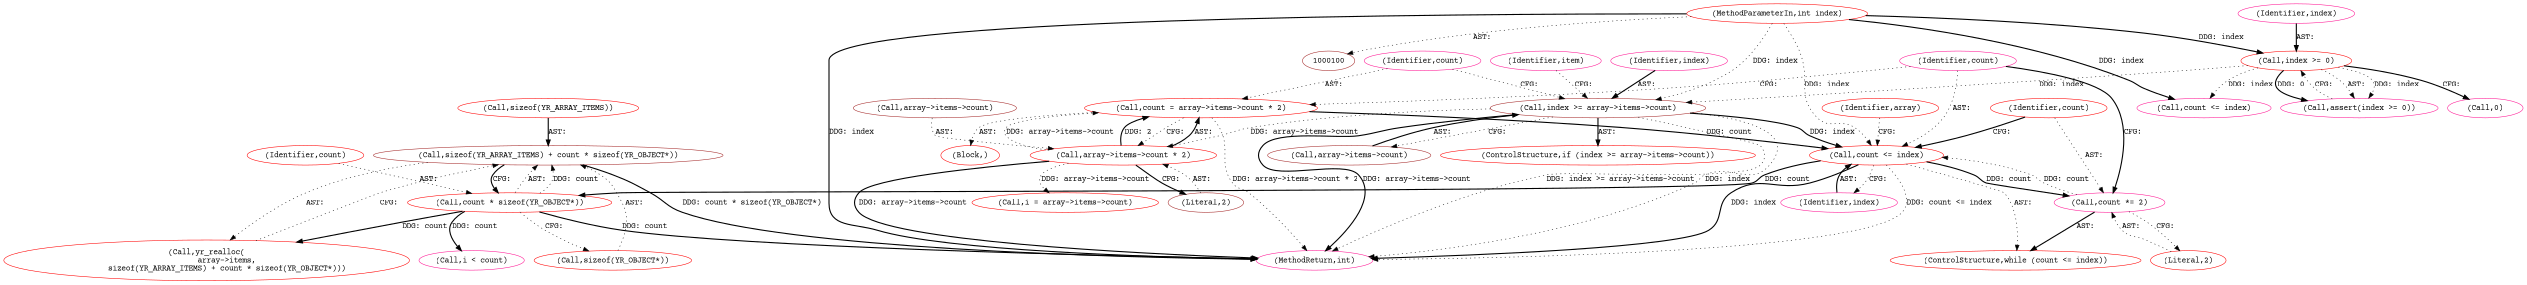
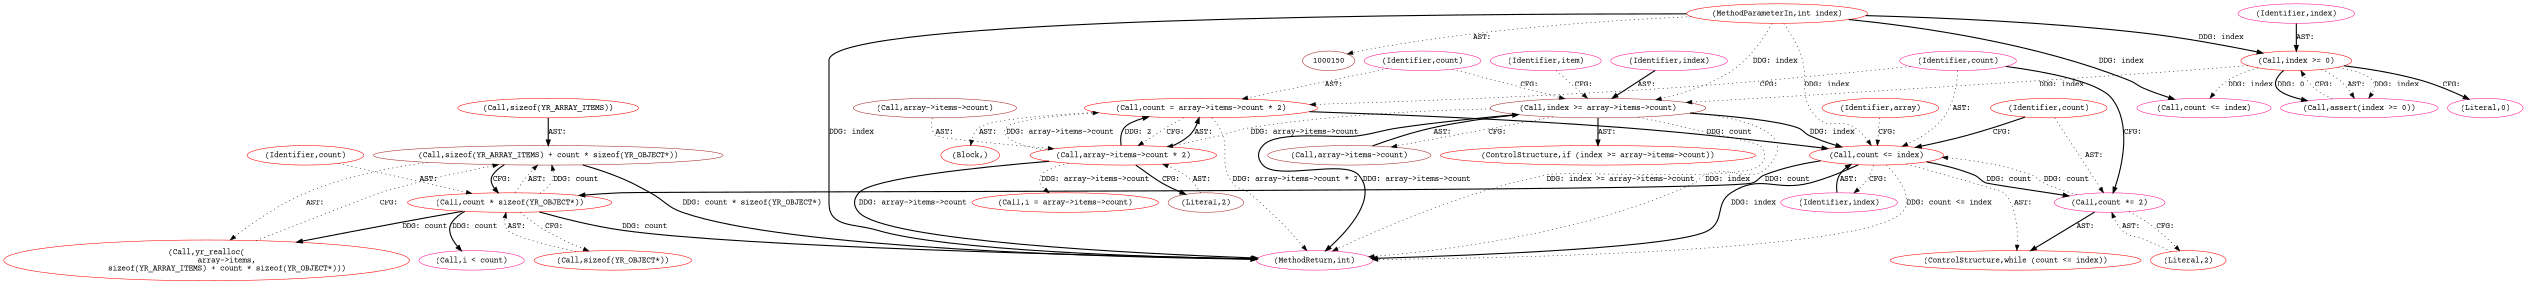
(1329, 61) -> (1329, 61)
(2485, 108) -> (2485, 108)
(622, 202) -> (535, 241)
